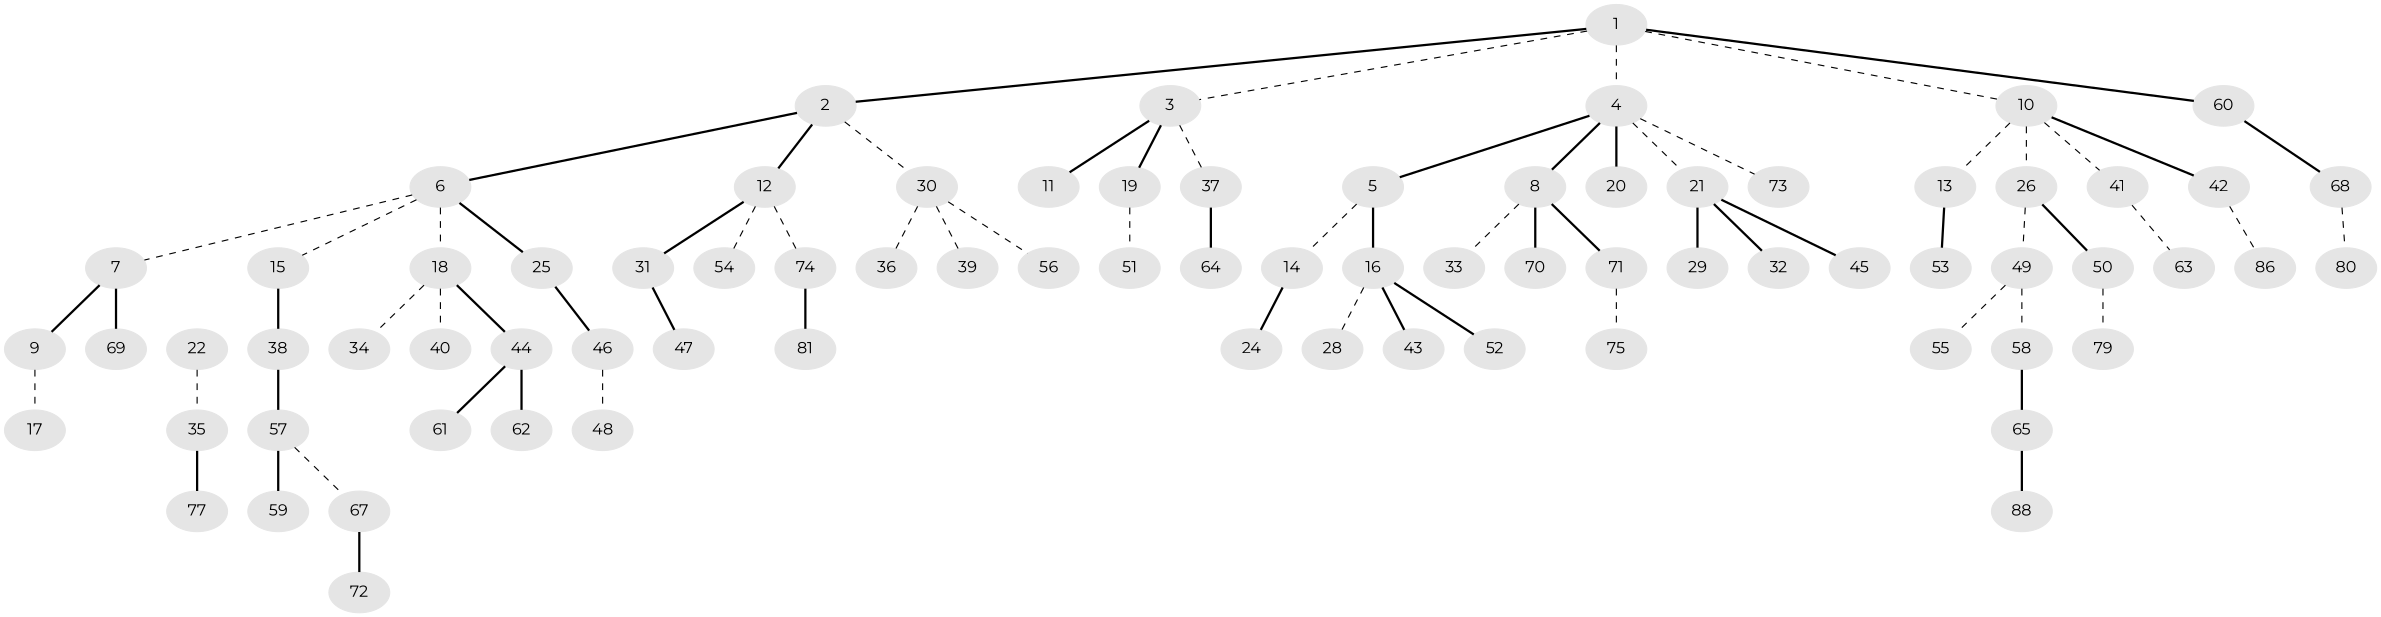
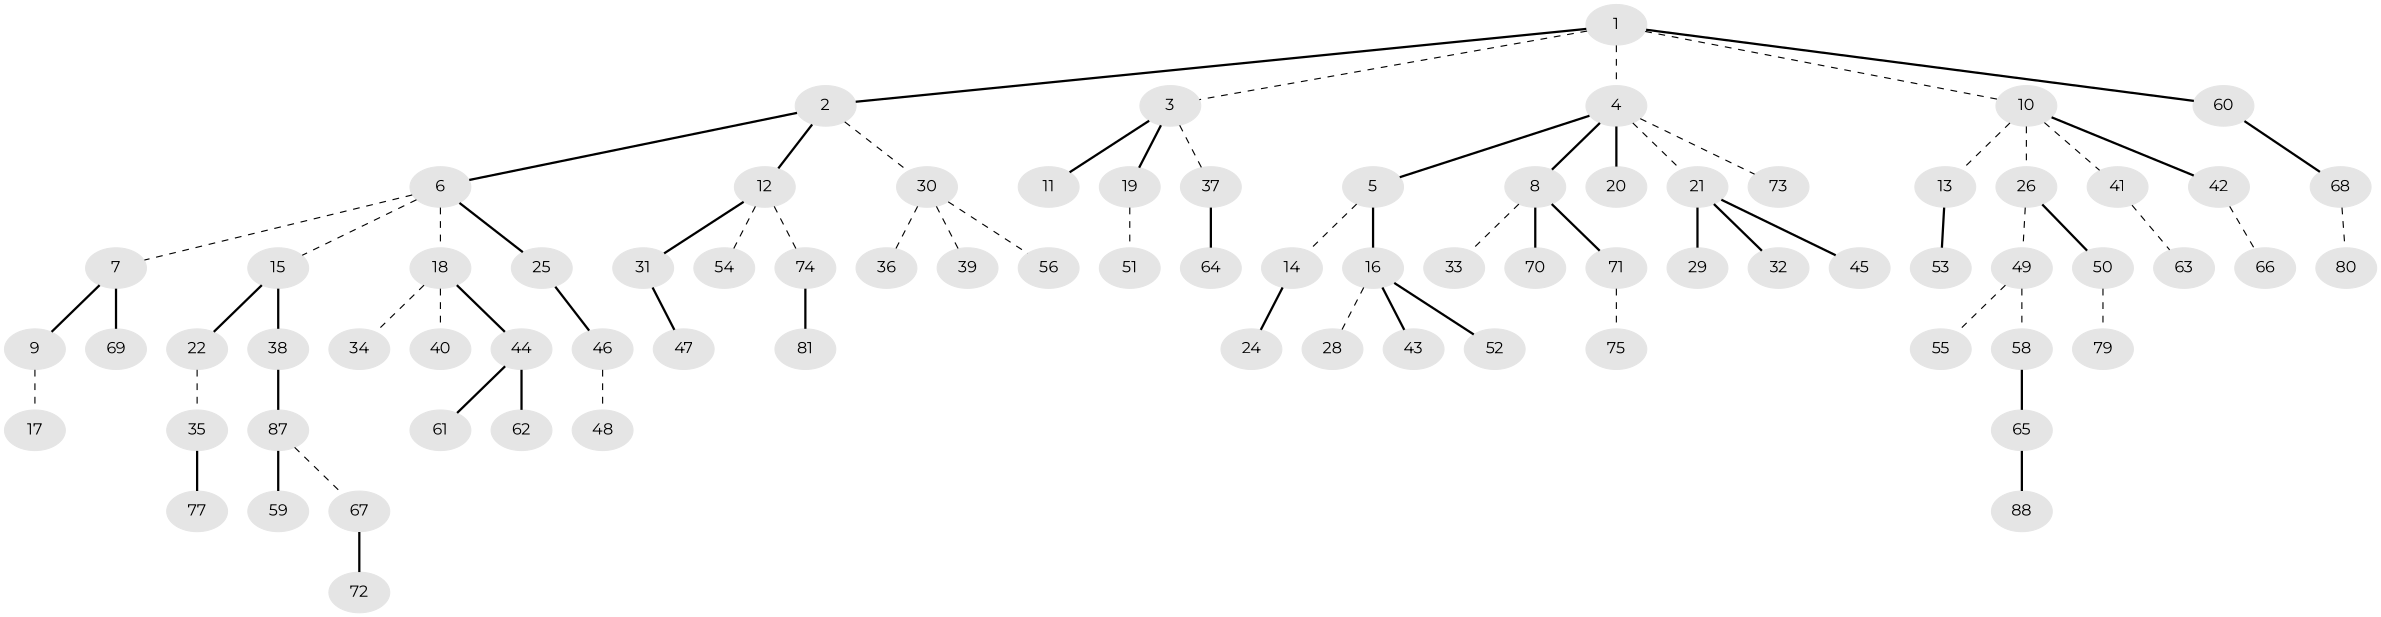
(2265, 268) -> (2265, 268)
none -> (238, 309)
(278, 430) -> (278, 430)
